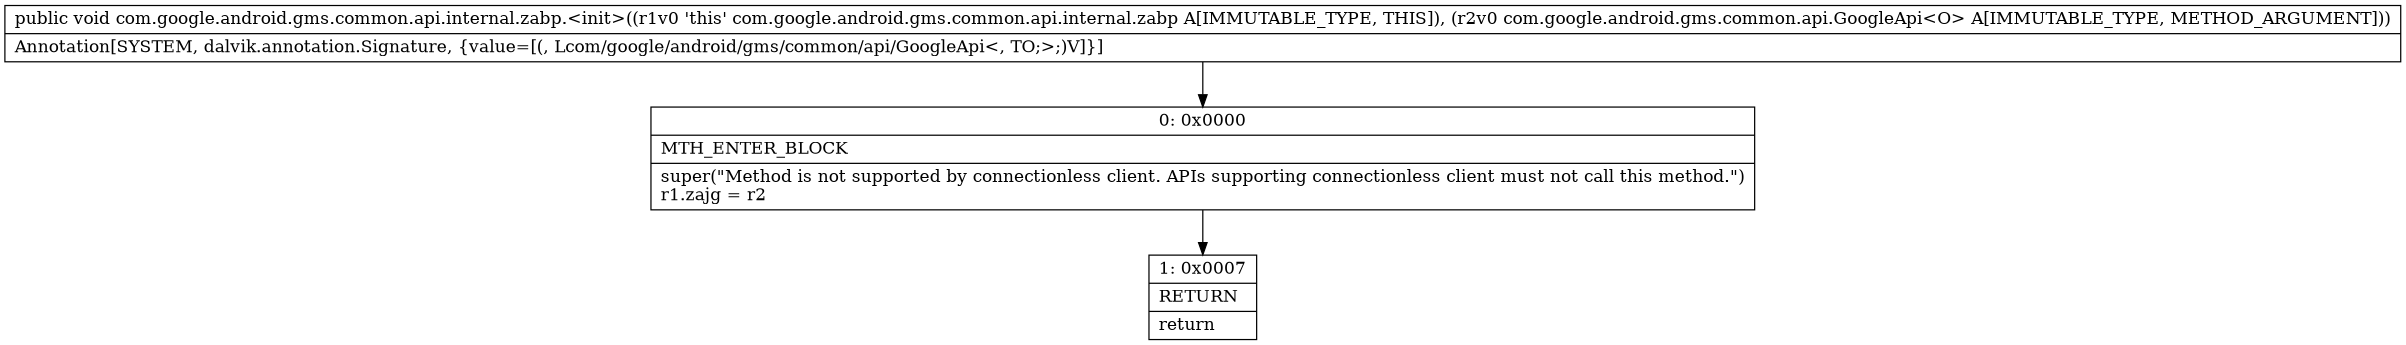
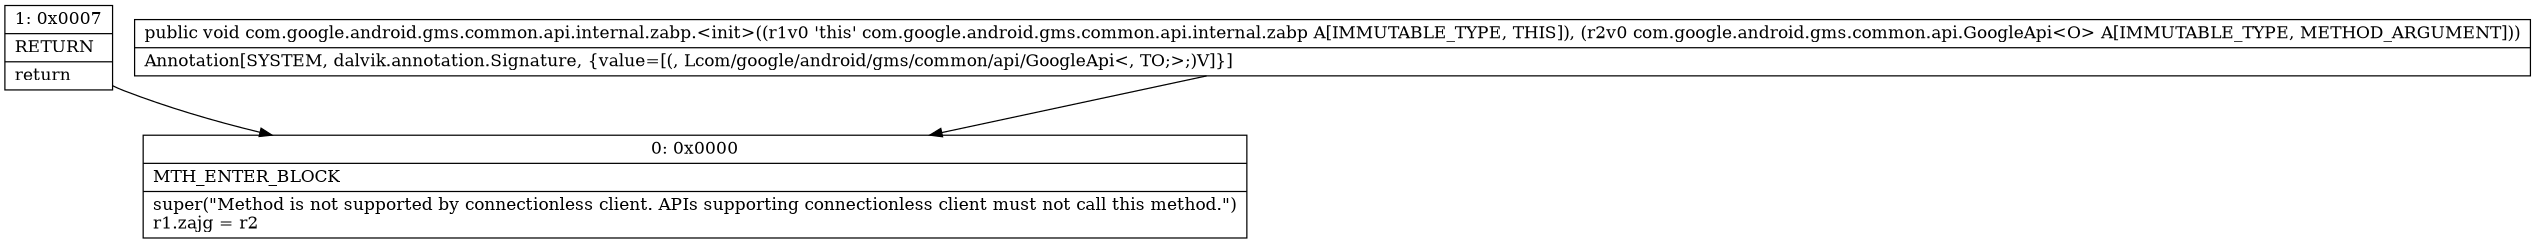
(1203, 226) -> (186, 112)
